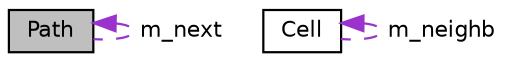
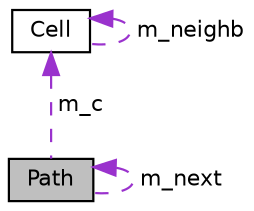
none -> (51, 117)
